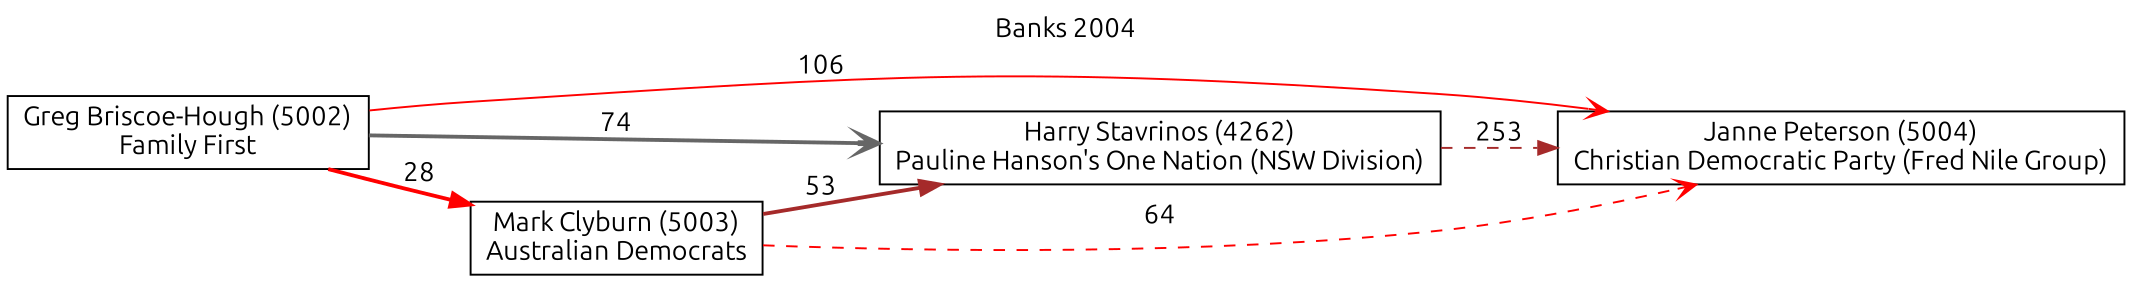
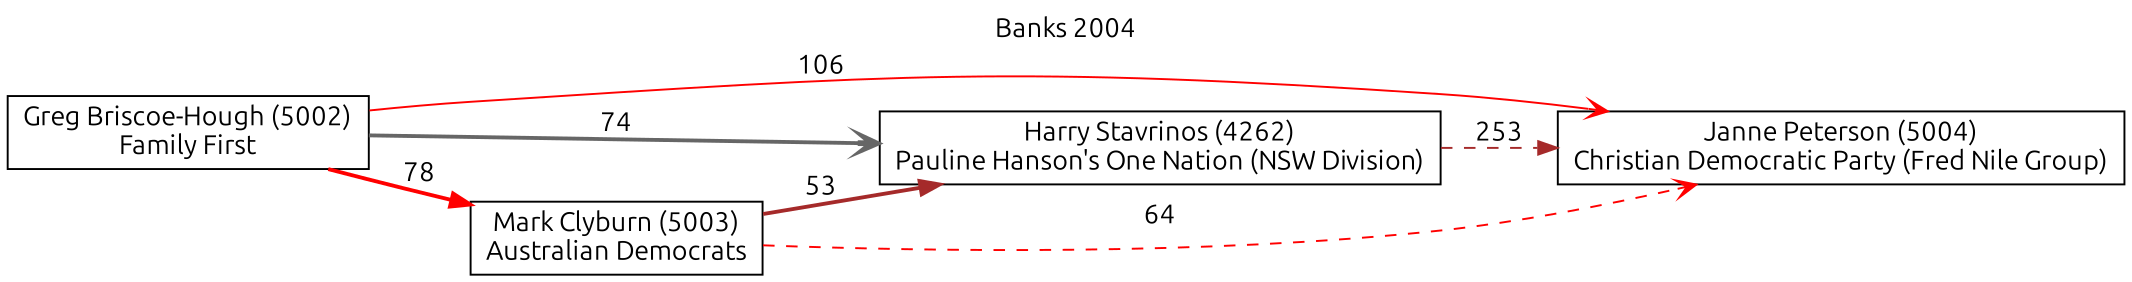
(420, 174) -> (420, 174)
